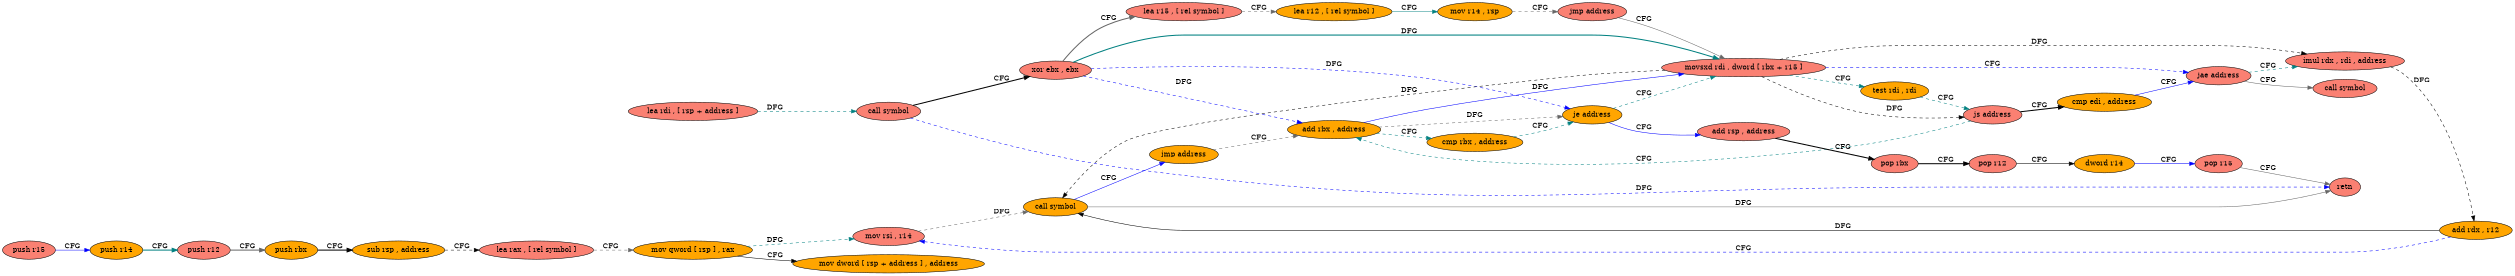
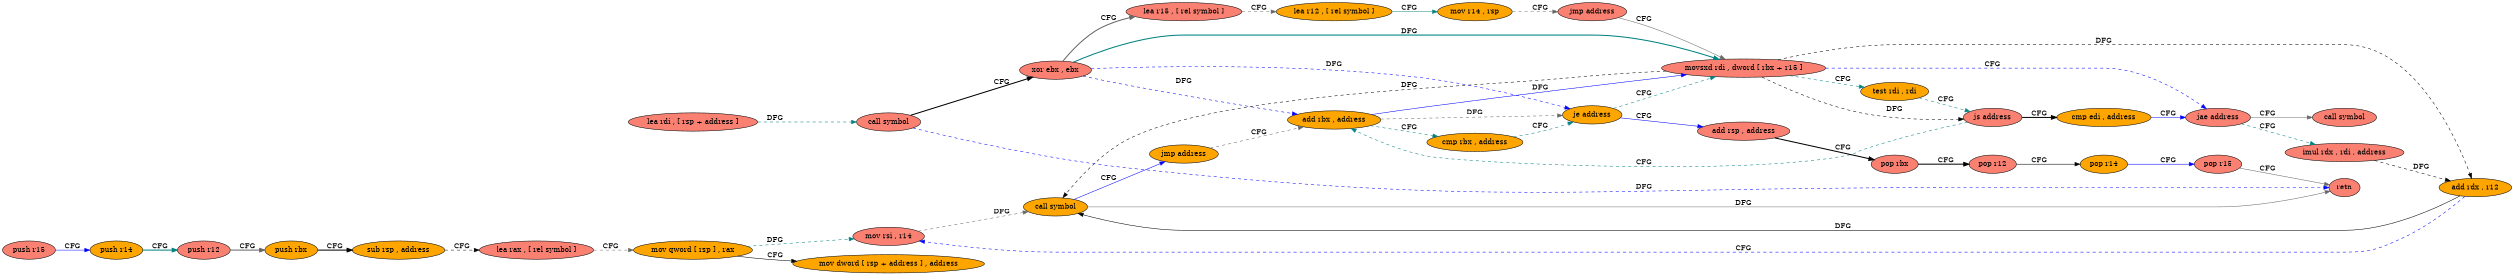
(2040, 46) -> (2156, 45)
(2104, 164) -> (2104, 164)
